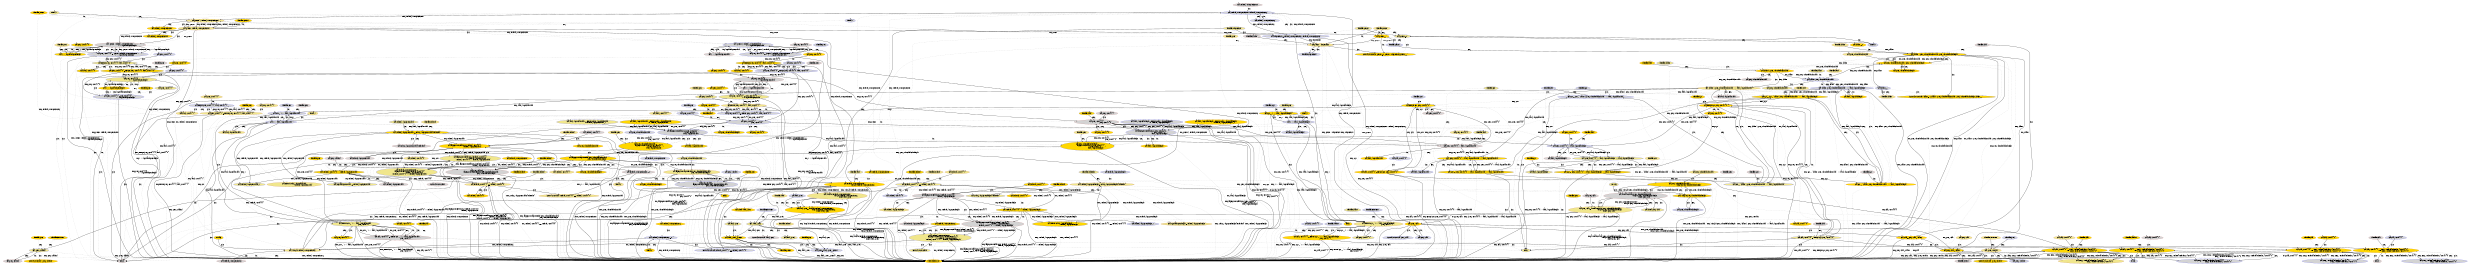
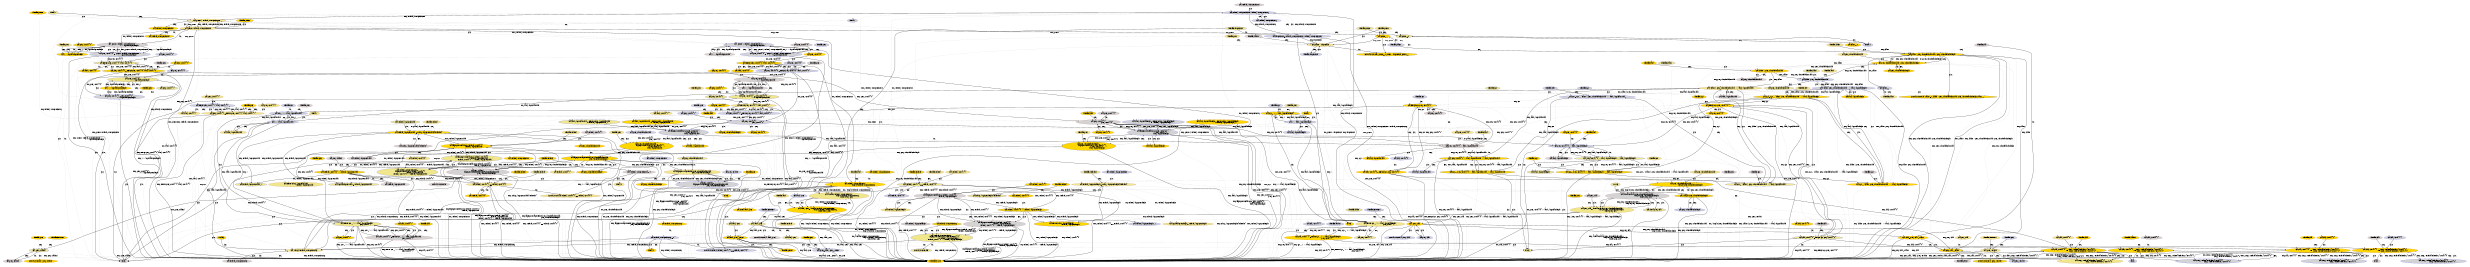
(890, 109) -> (892, 109)
